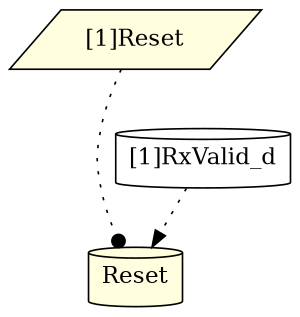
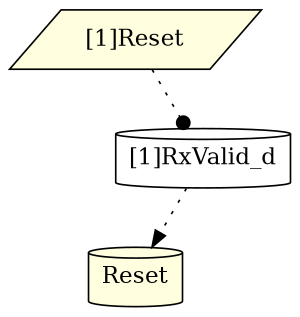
(97, 151) -> (166, 93)
